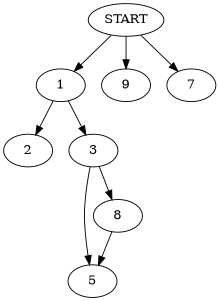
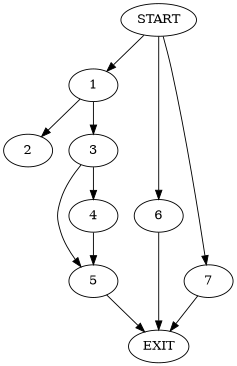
(126, 85) -> (159, 216)
(118, 216) -> (93, 216)
none -> (159, 346)
